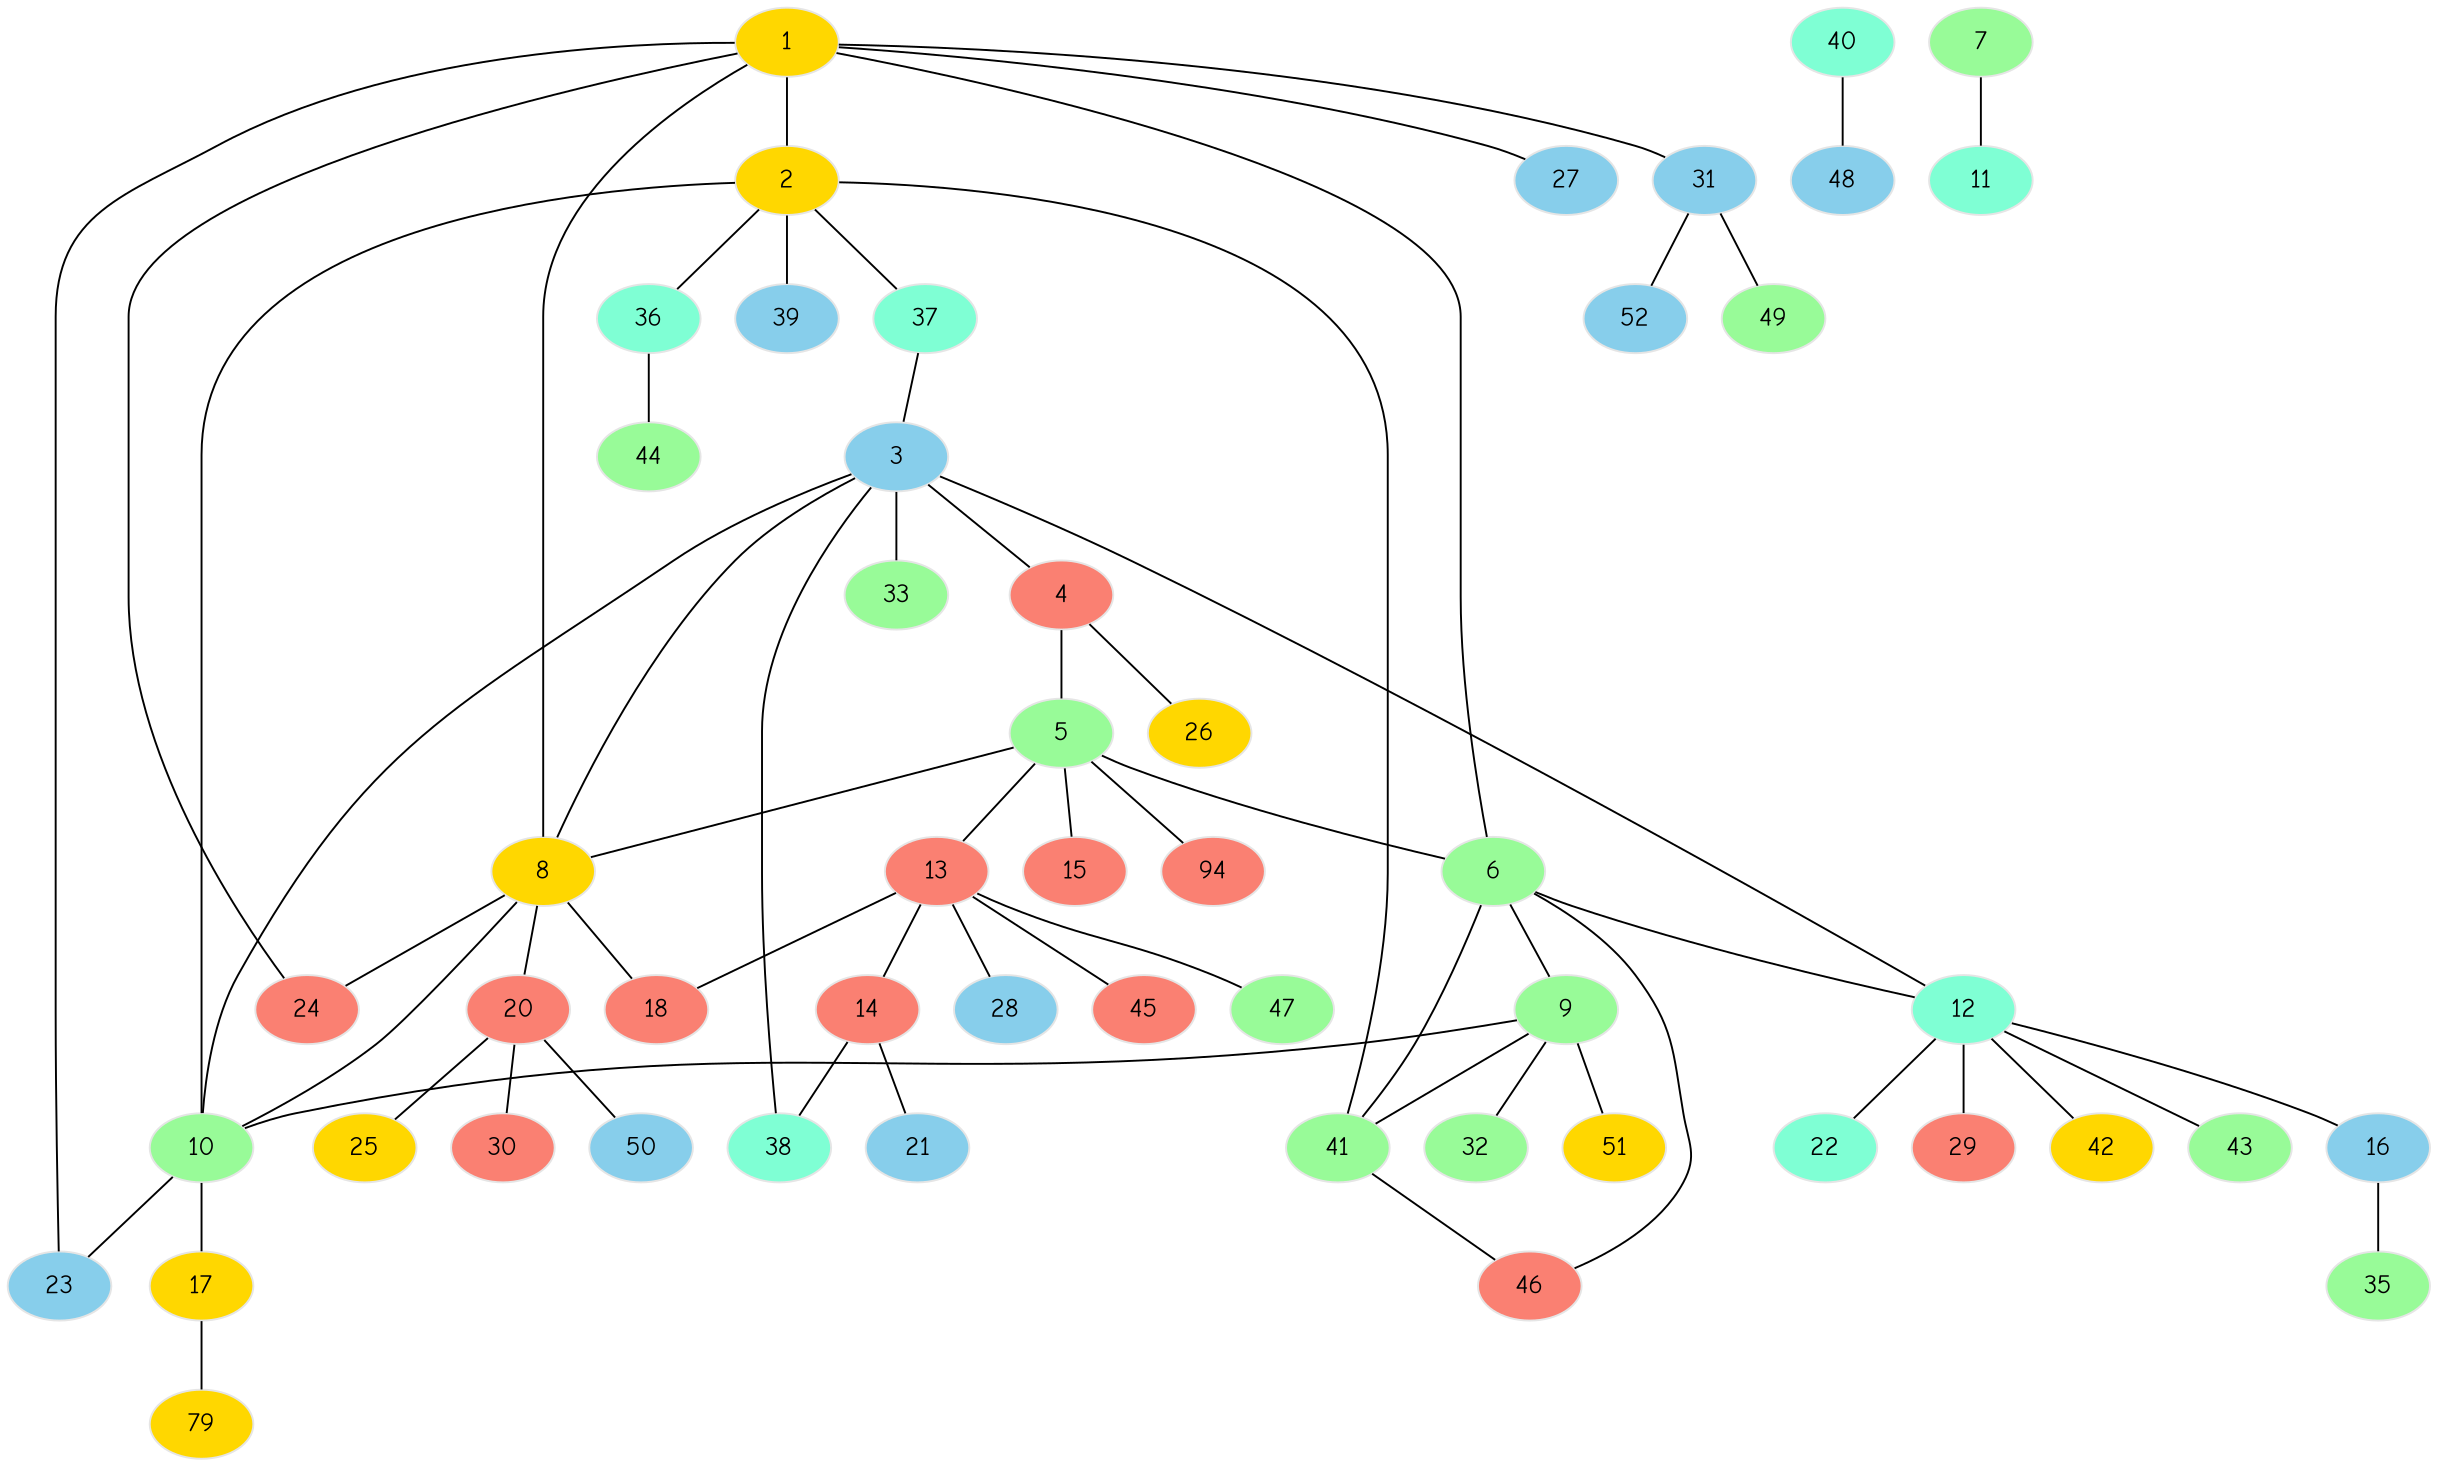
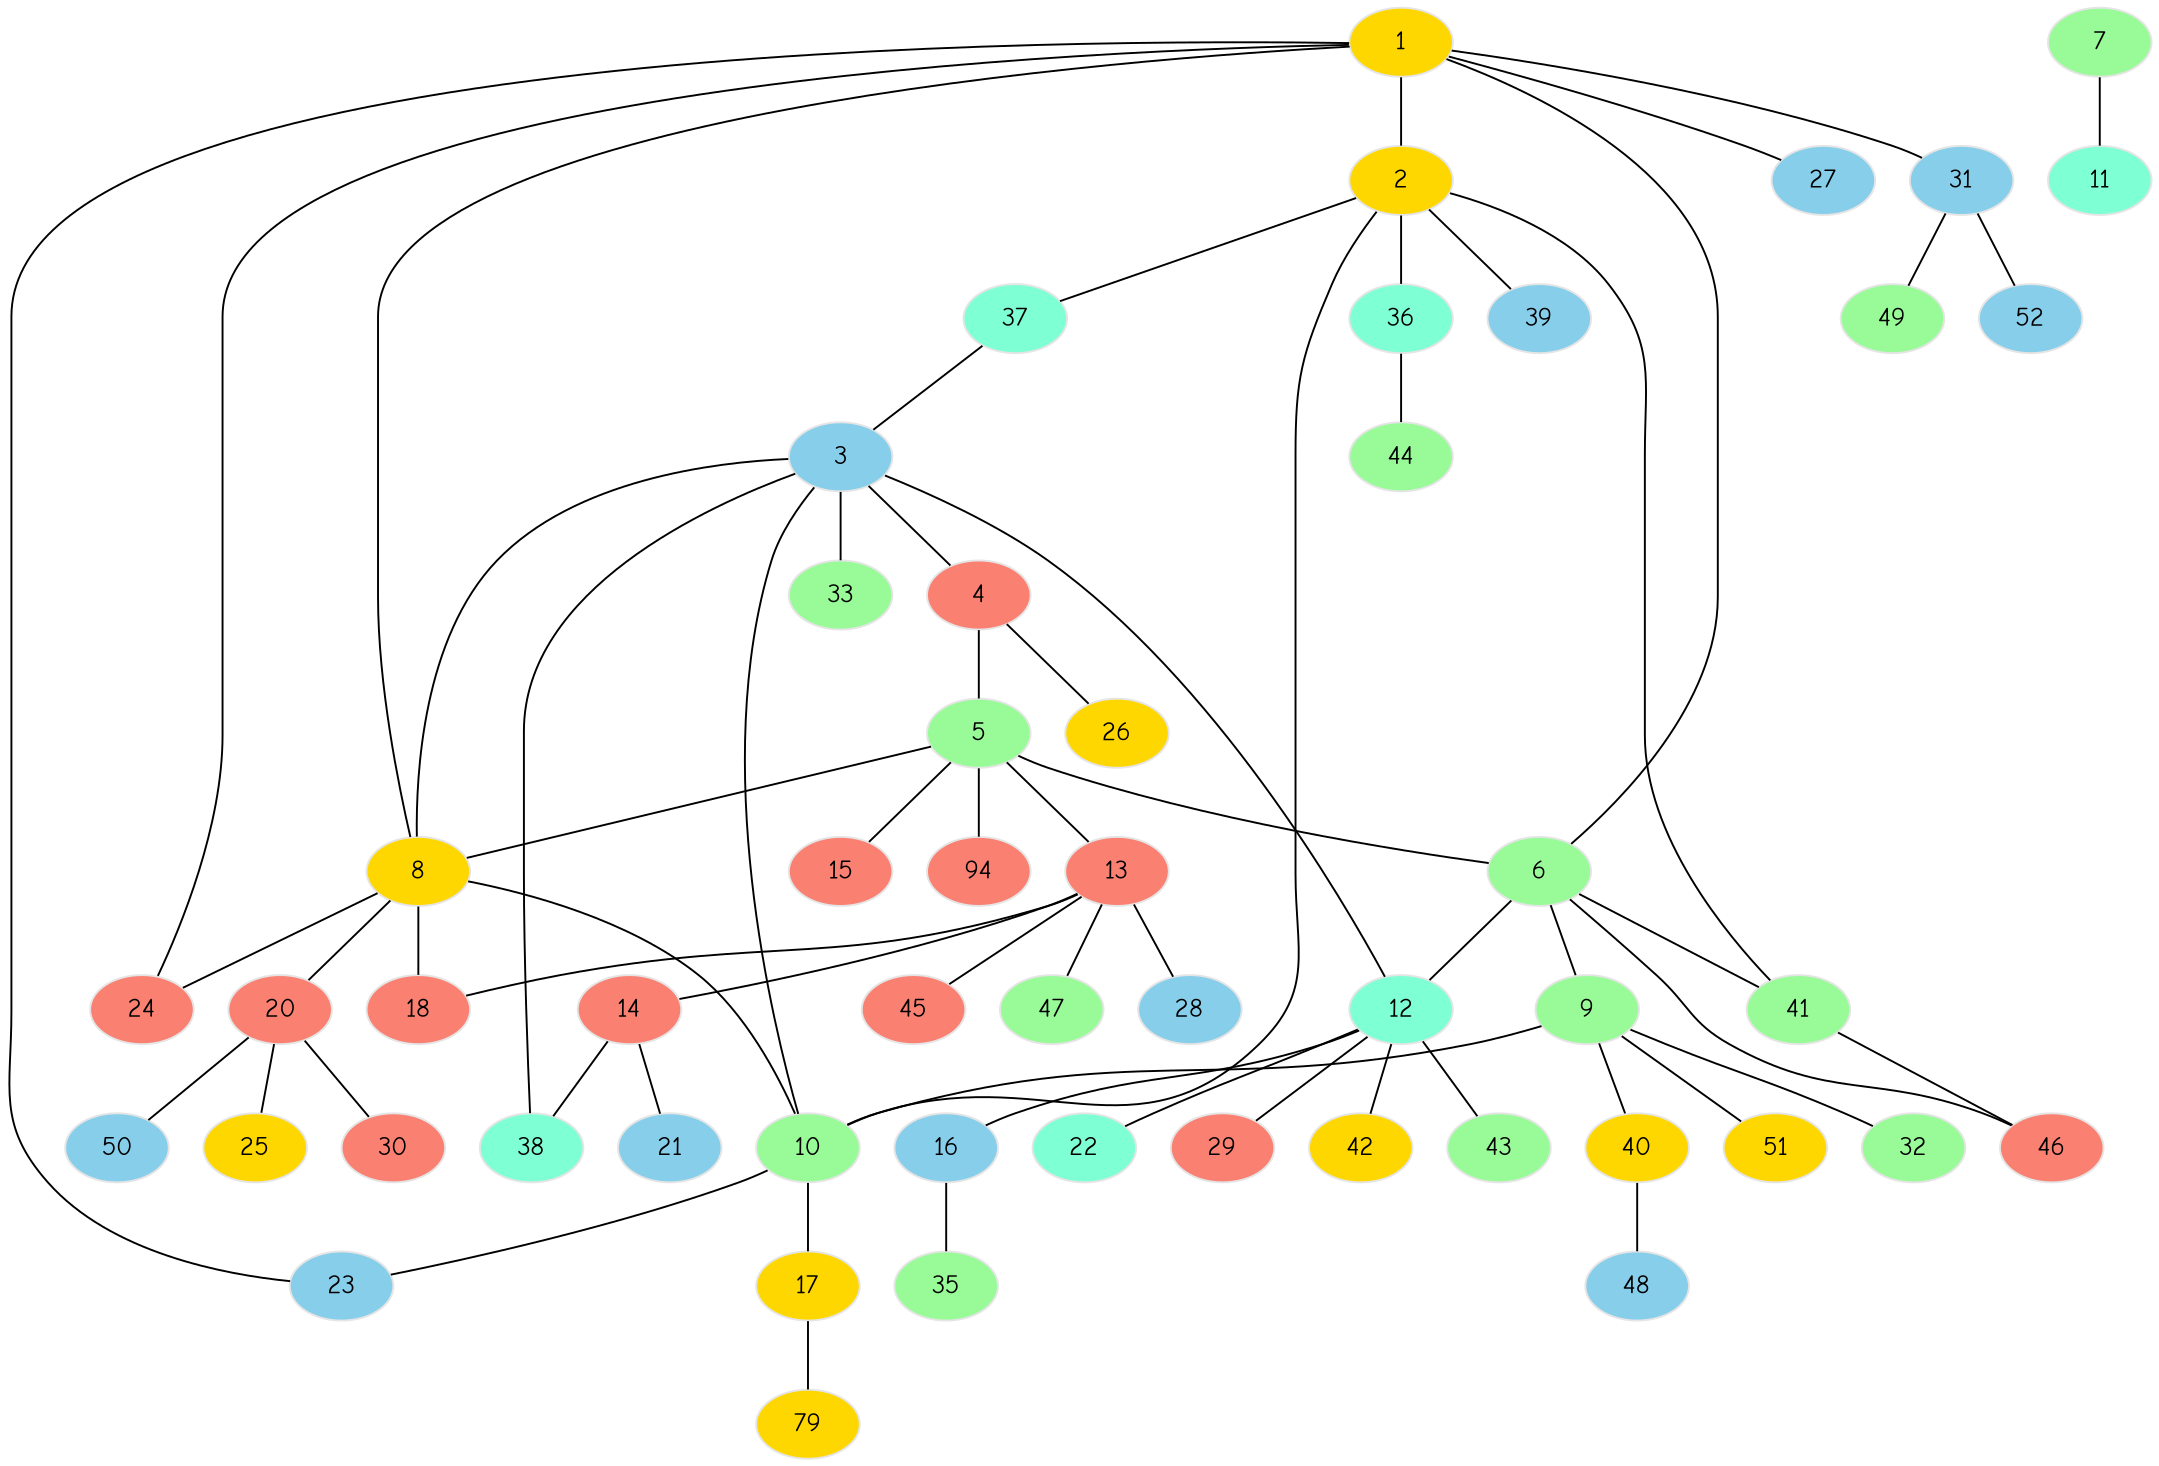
(1843, 42) -> (1637, 1148)
(1452, 1079) -> (1612, 1078)
